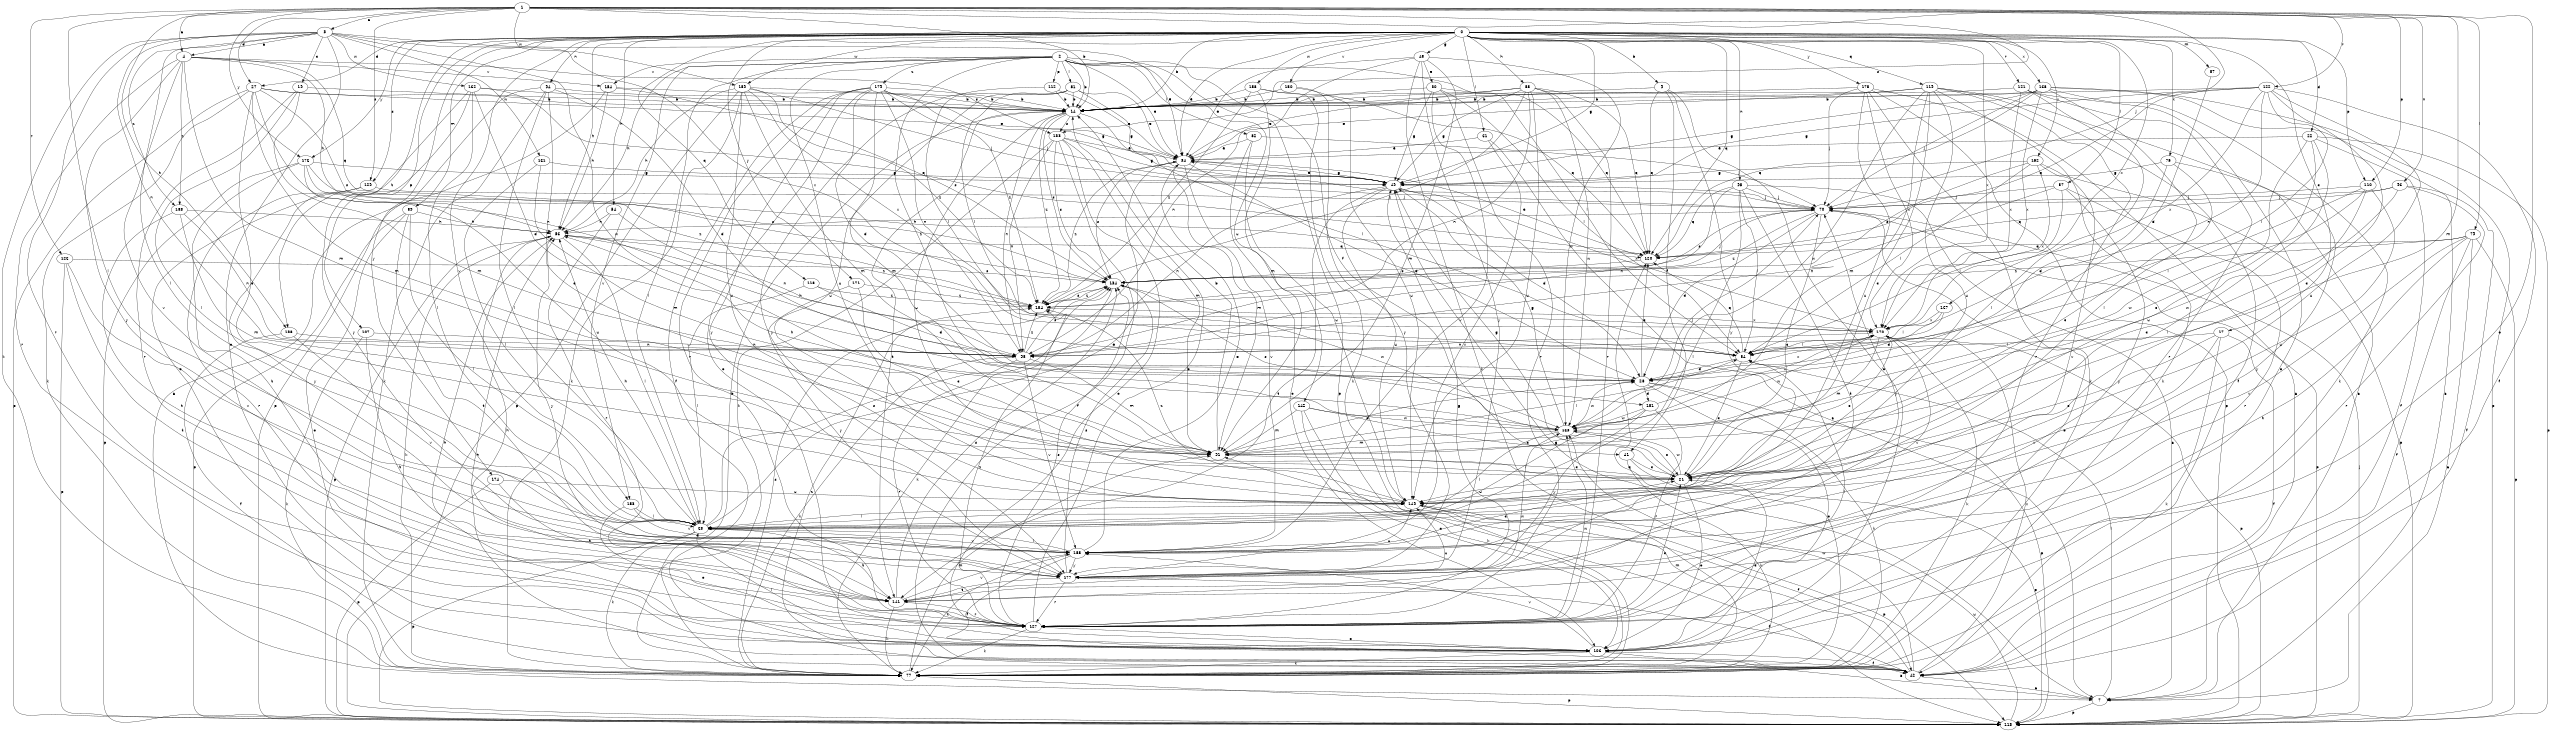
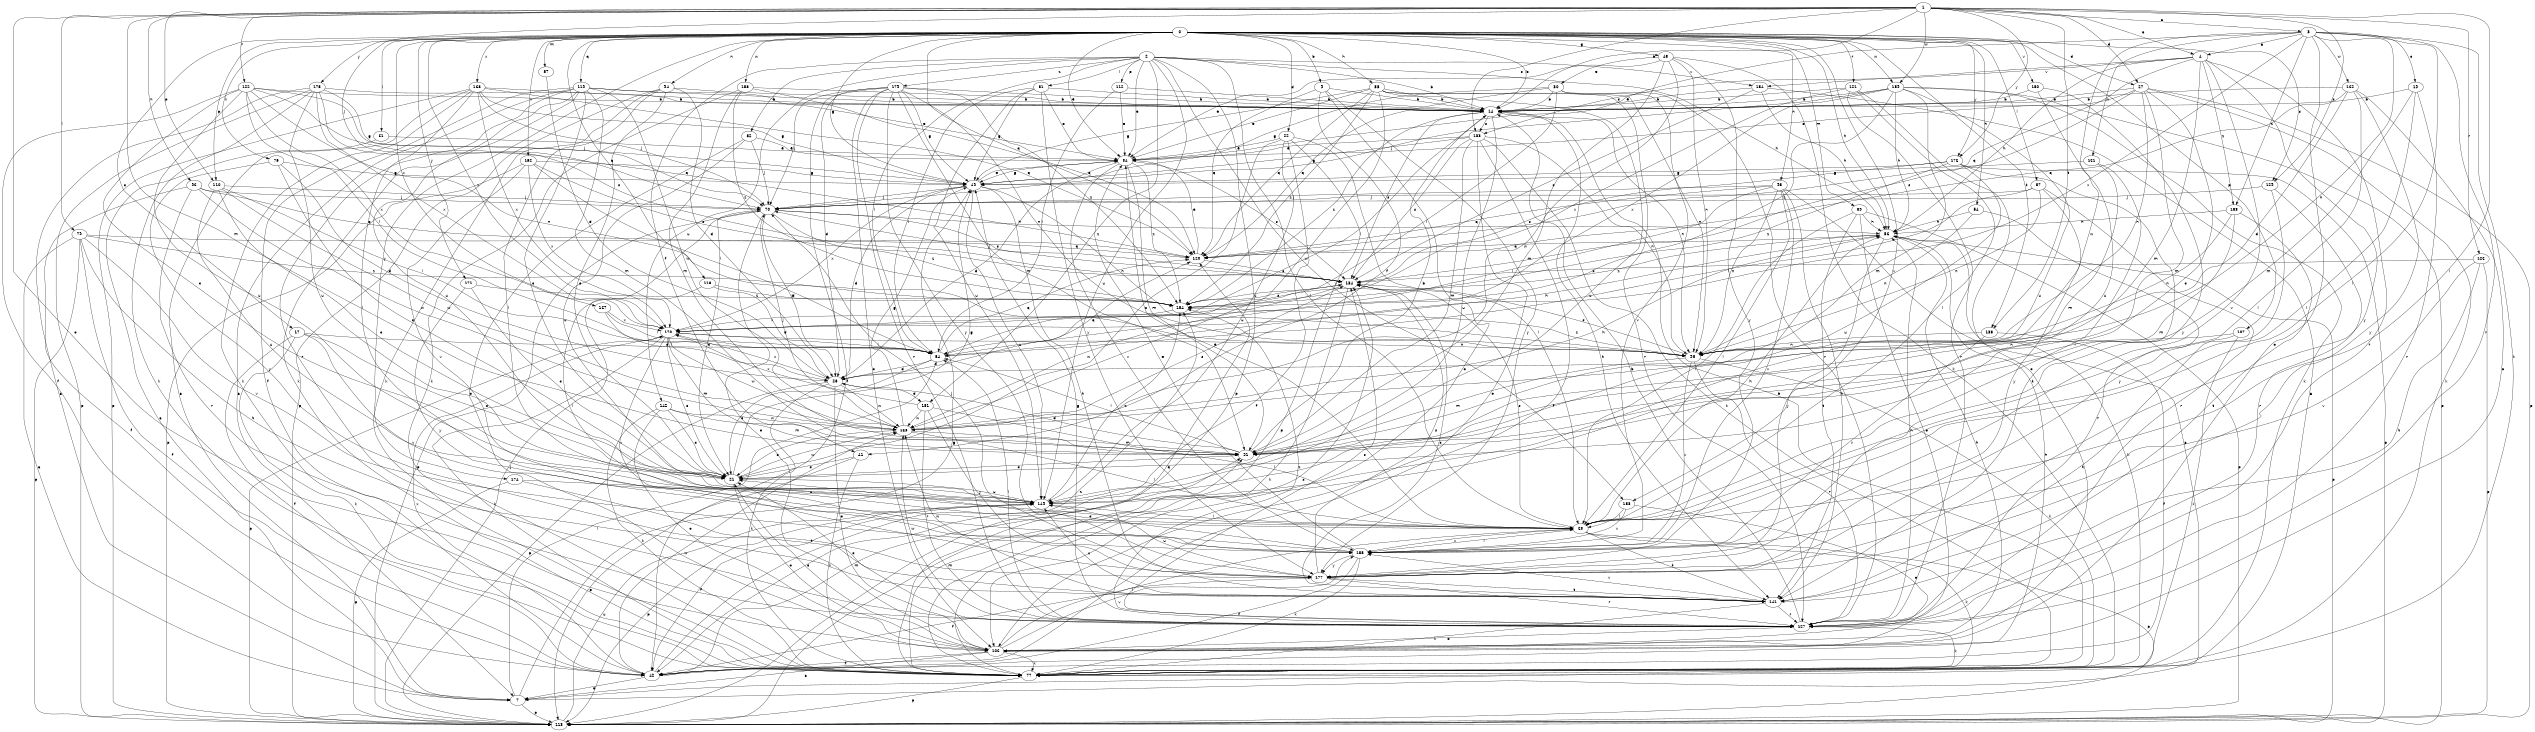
none -> (805, 237)
(639, 373) -> none
(1436, 483) -> (1695, 485)
